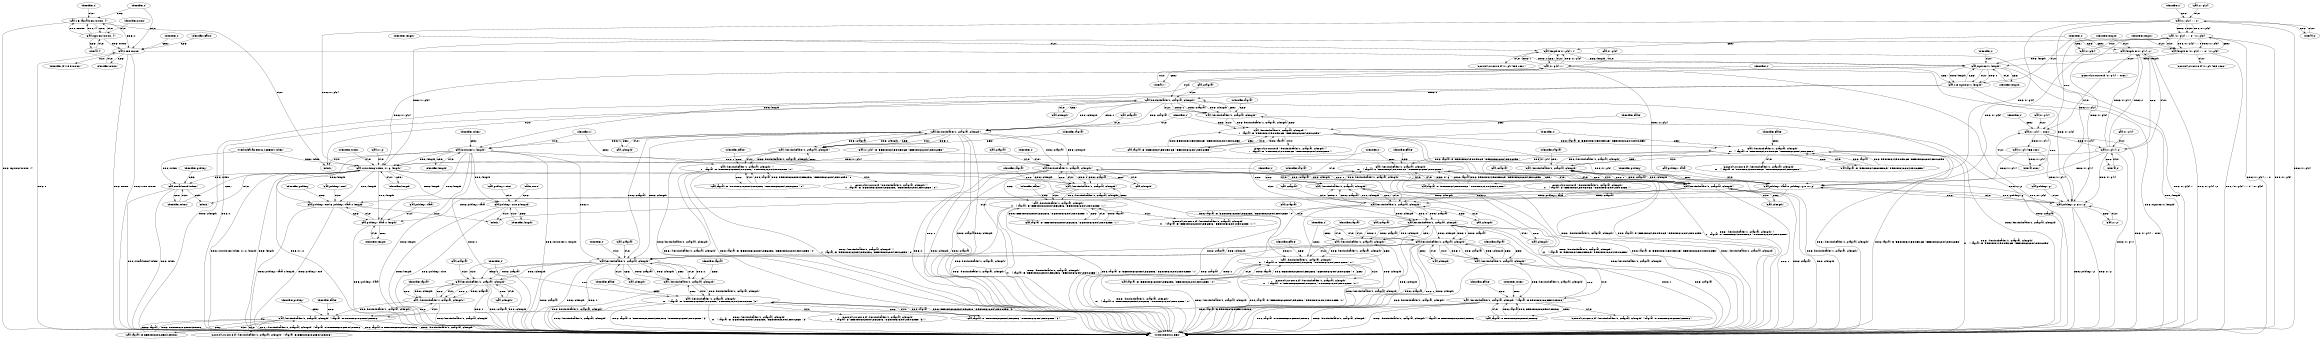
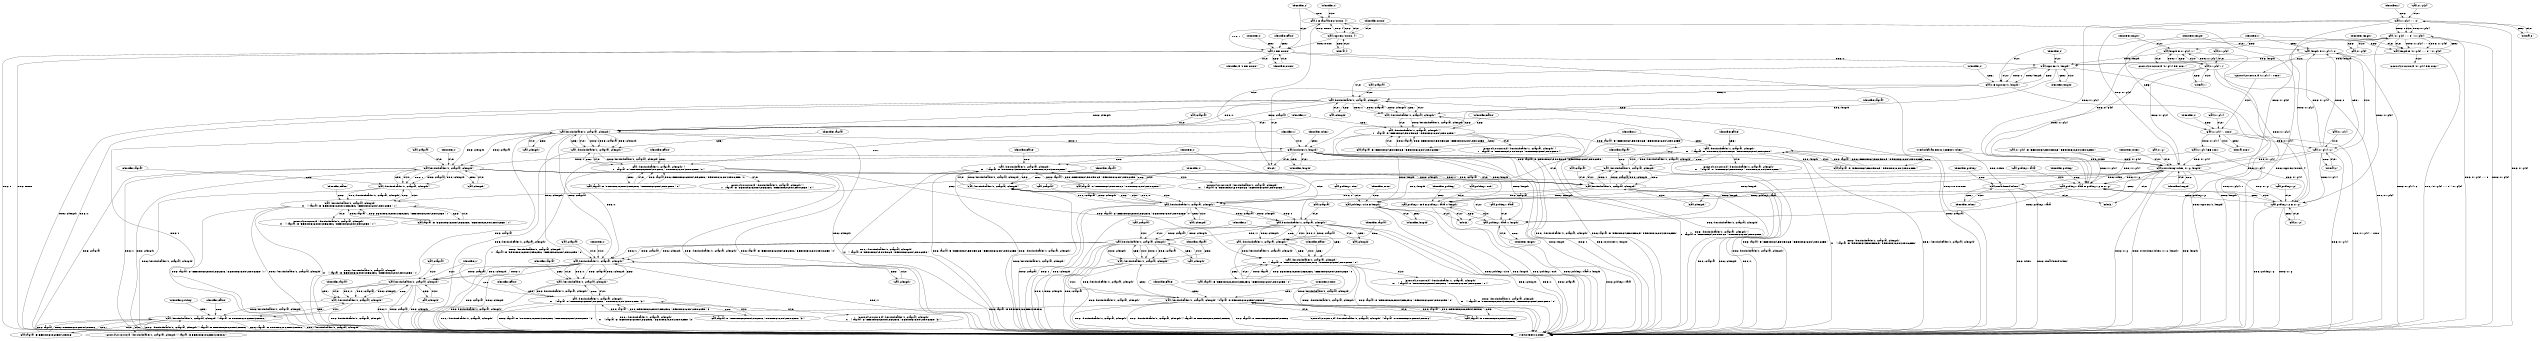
(2028, 158) -> (2193, 159)
(1979, 162) -> (2119, 73)
(532, 186) -> (1381, 186)
